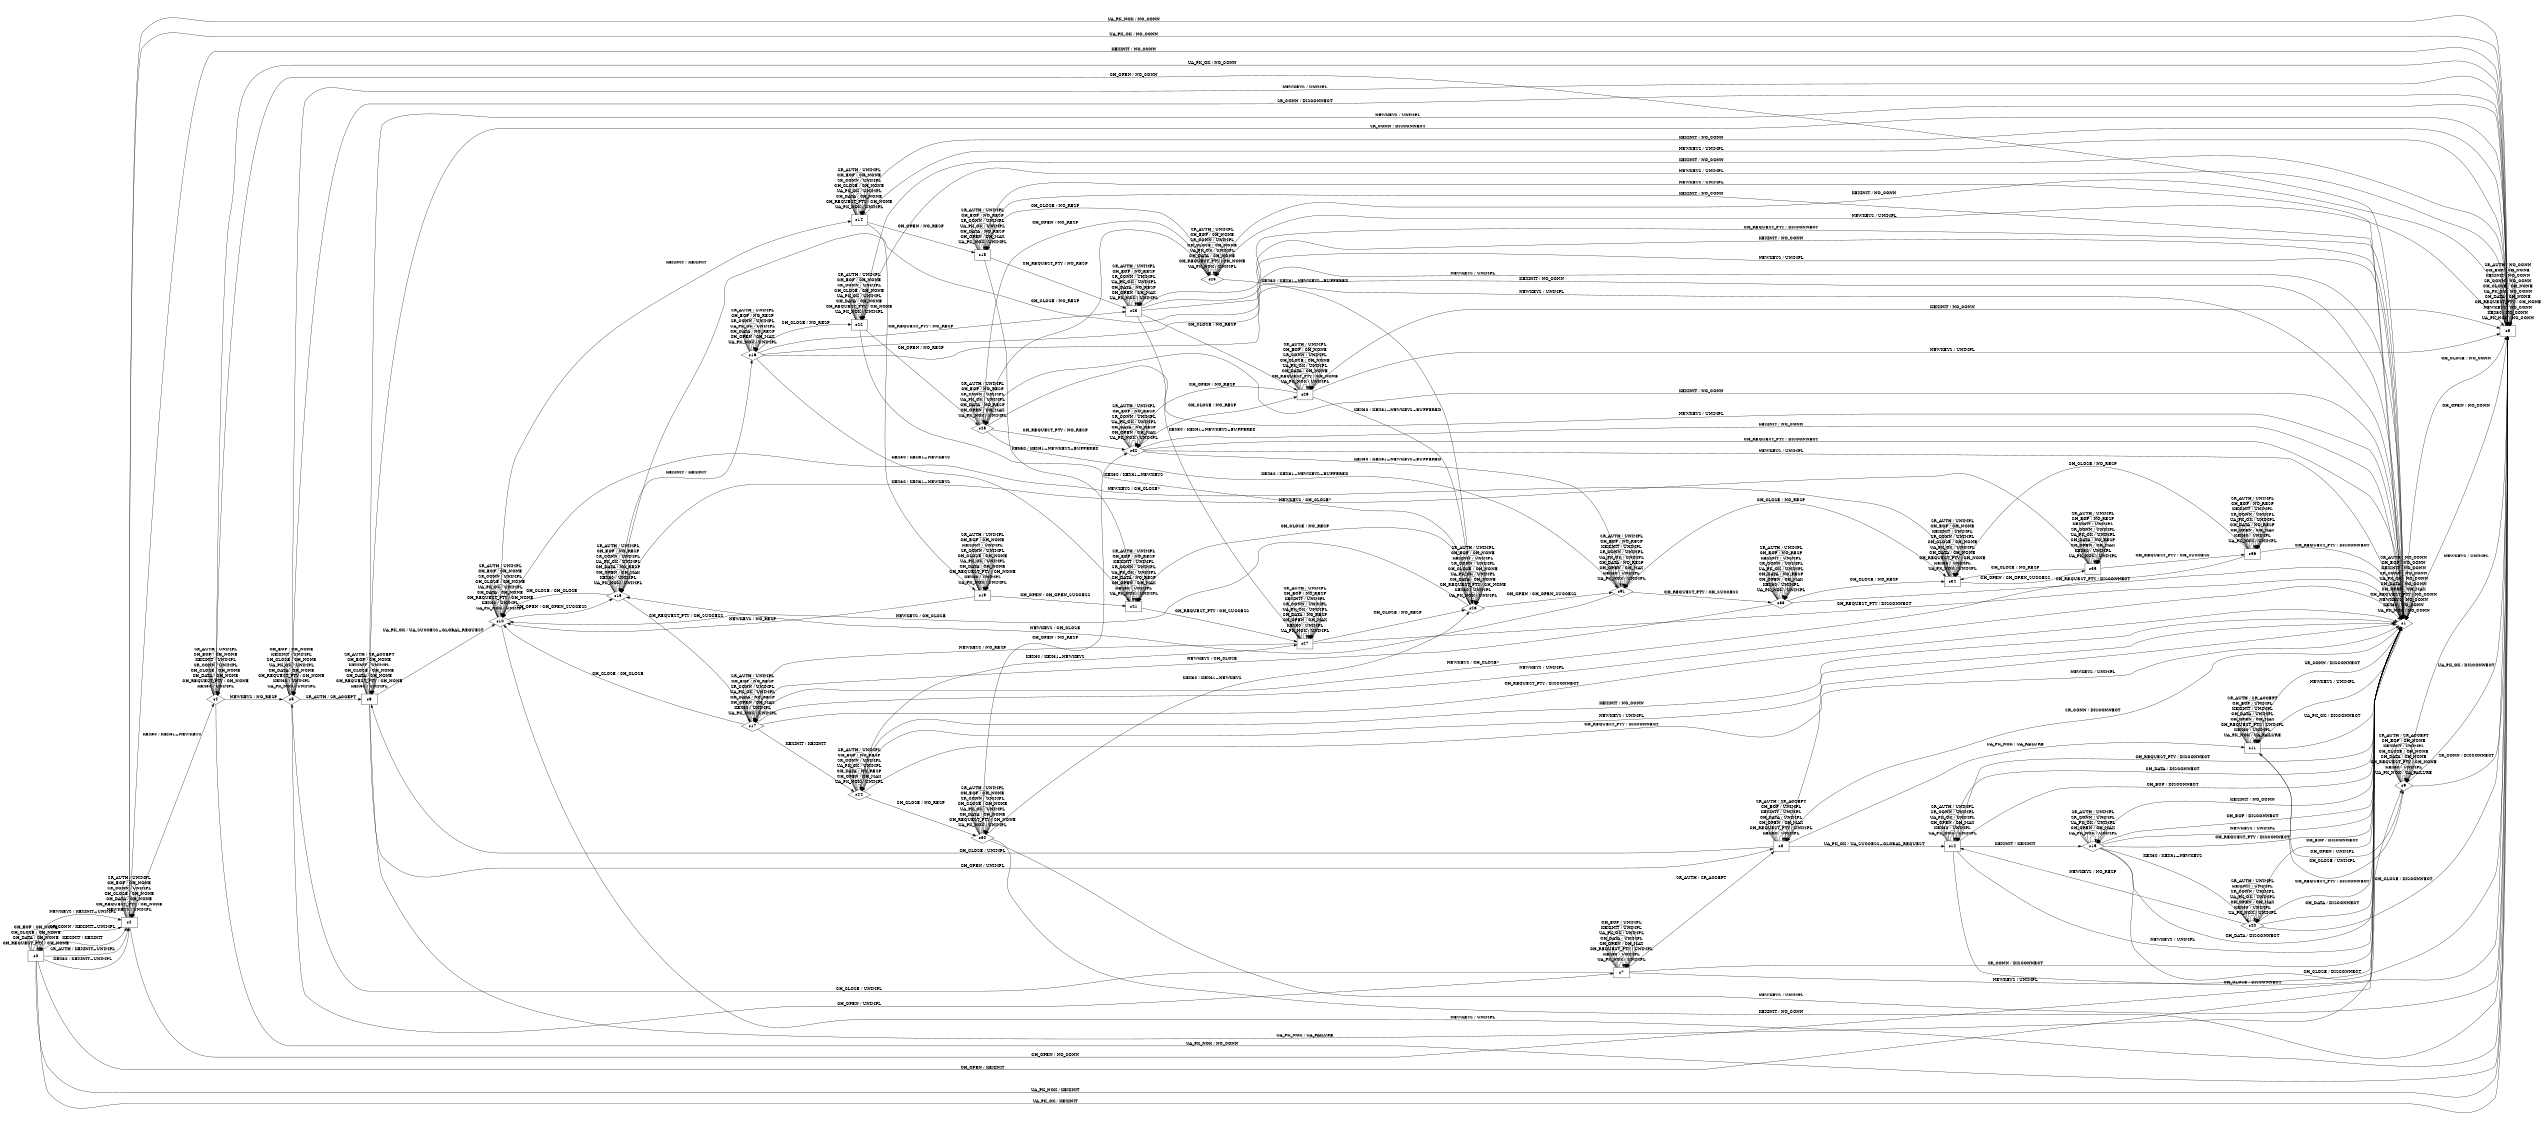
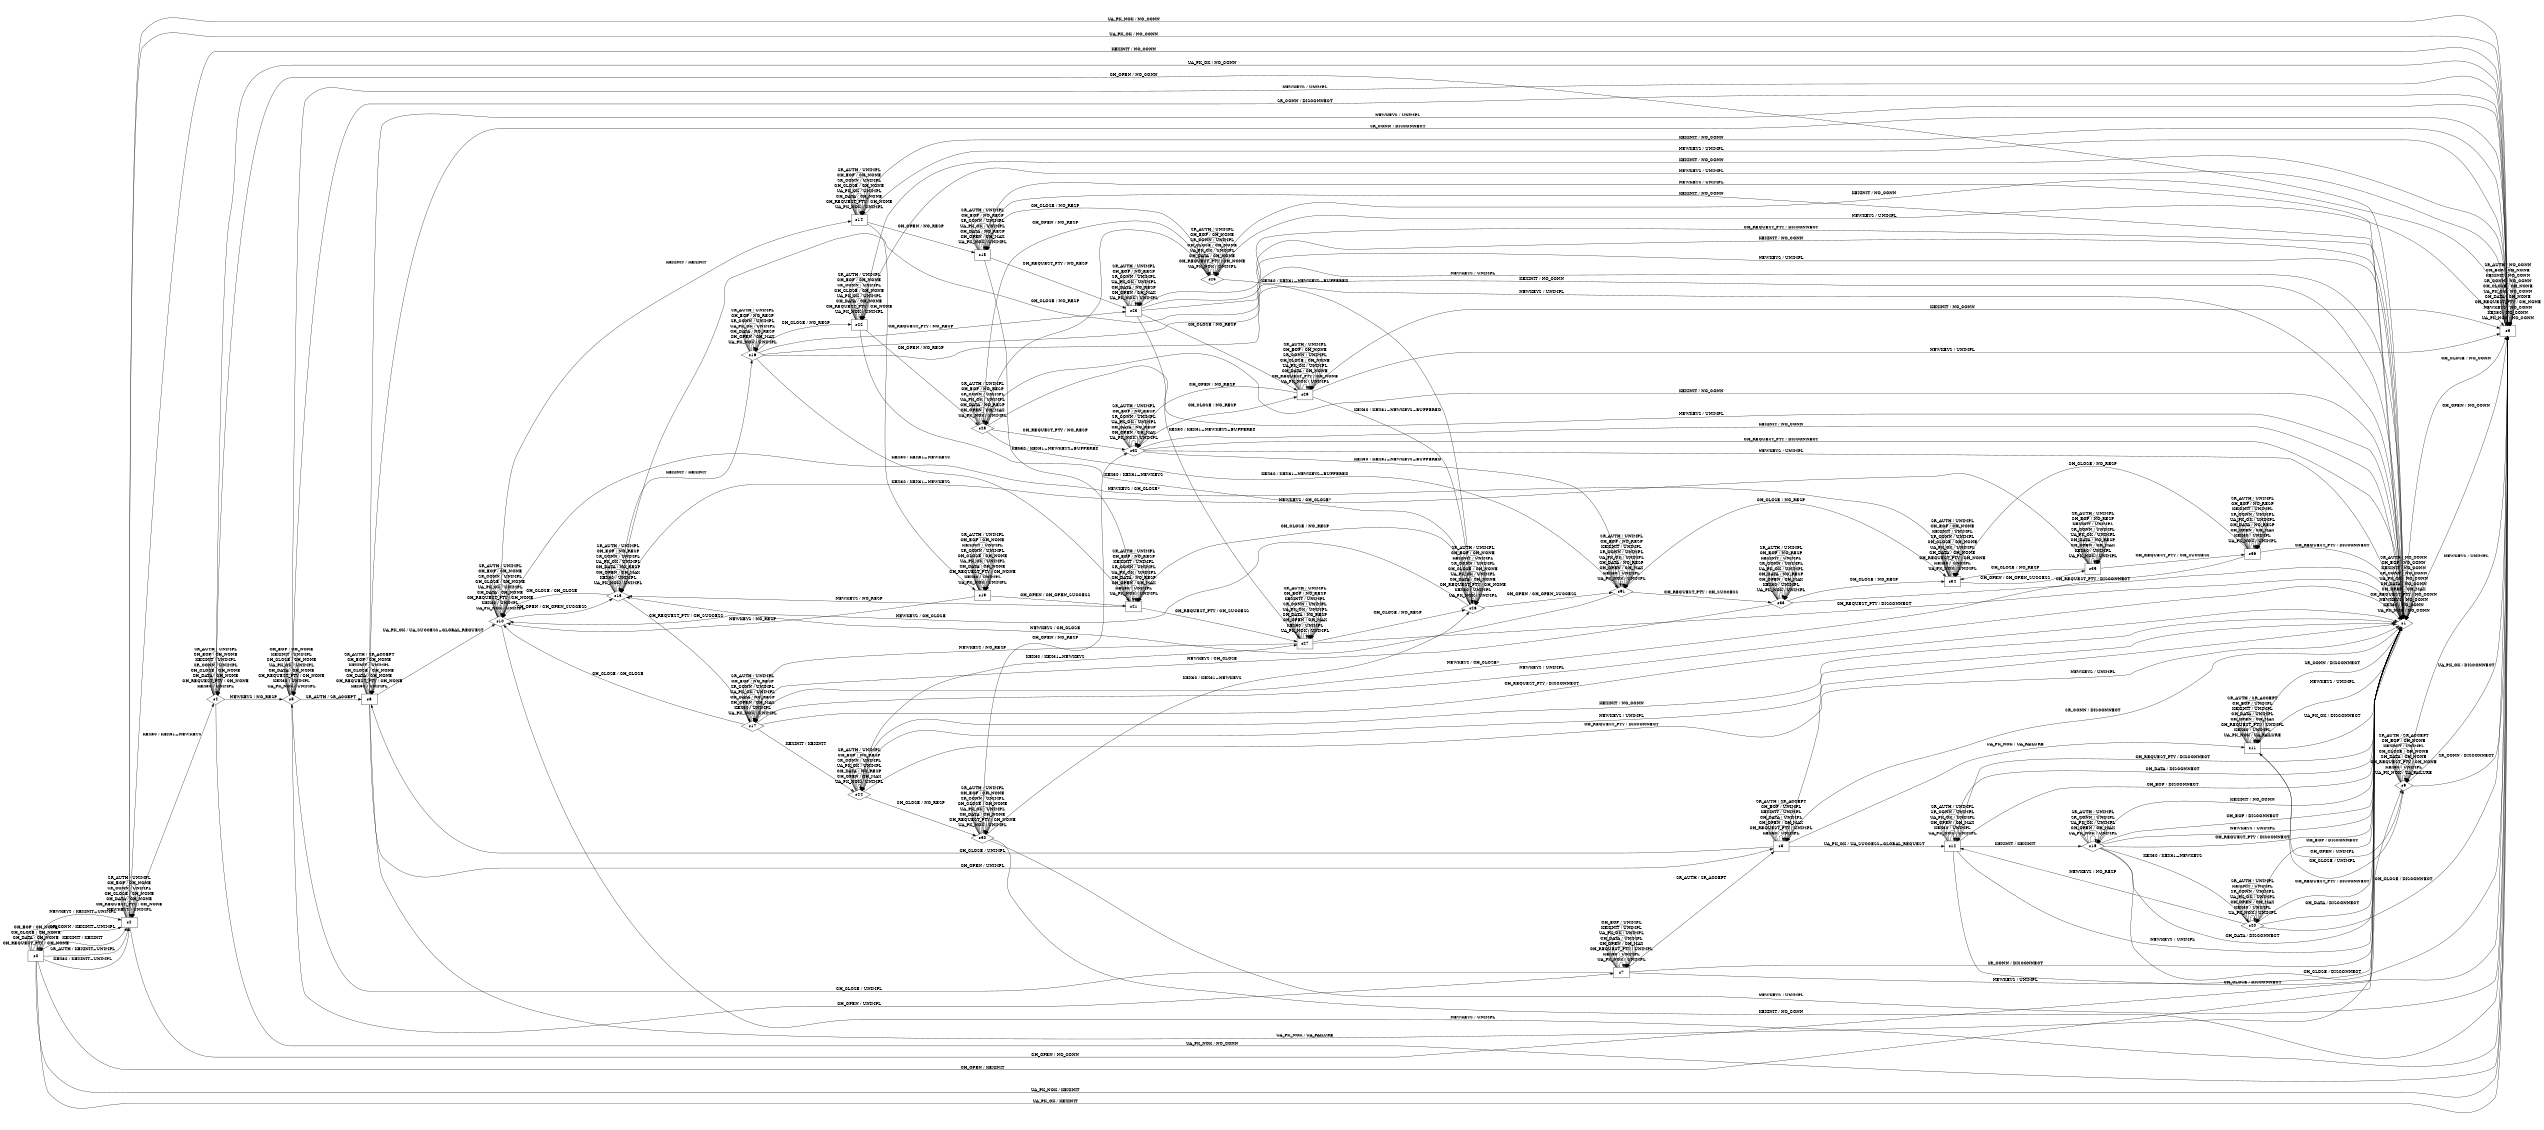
none -> (879, 602)
